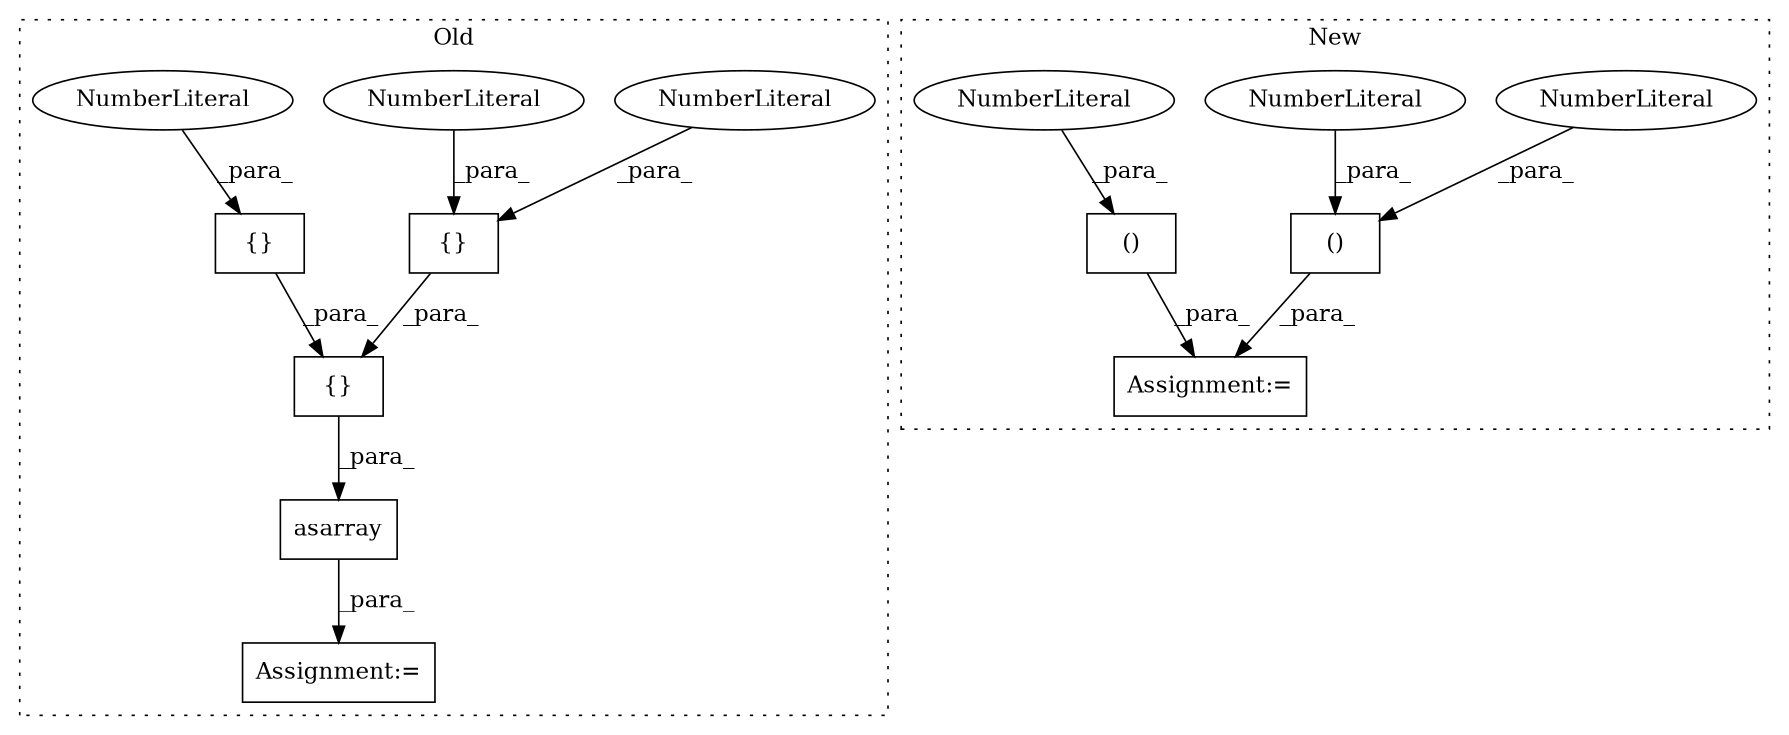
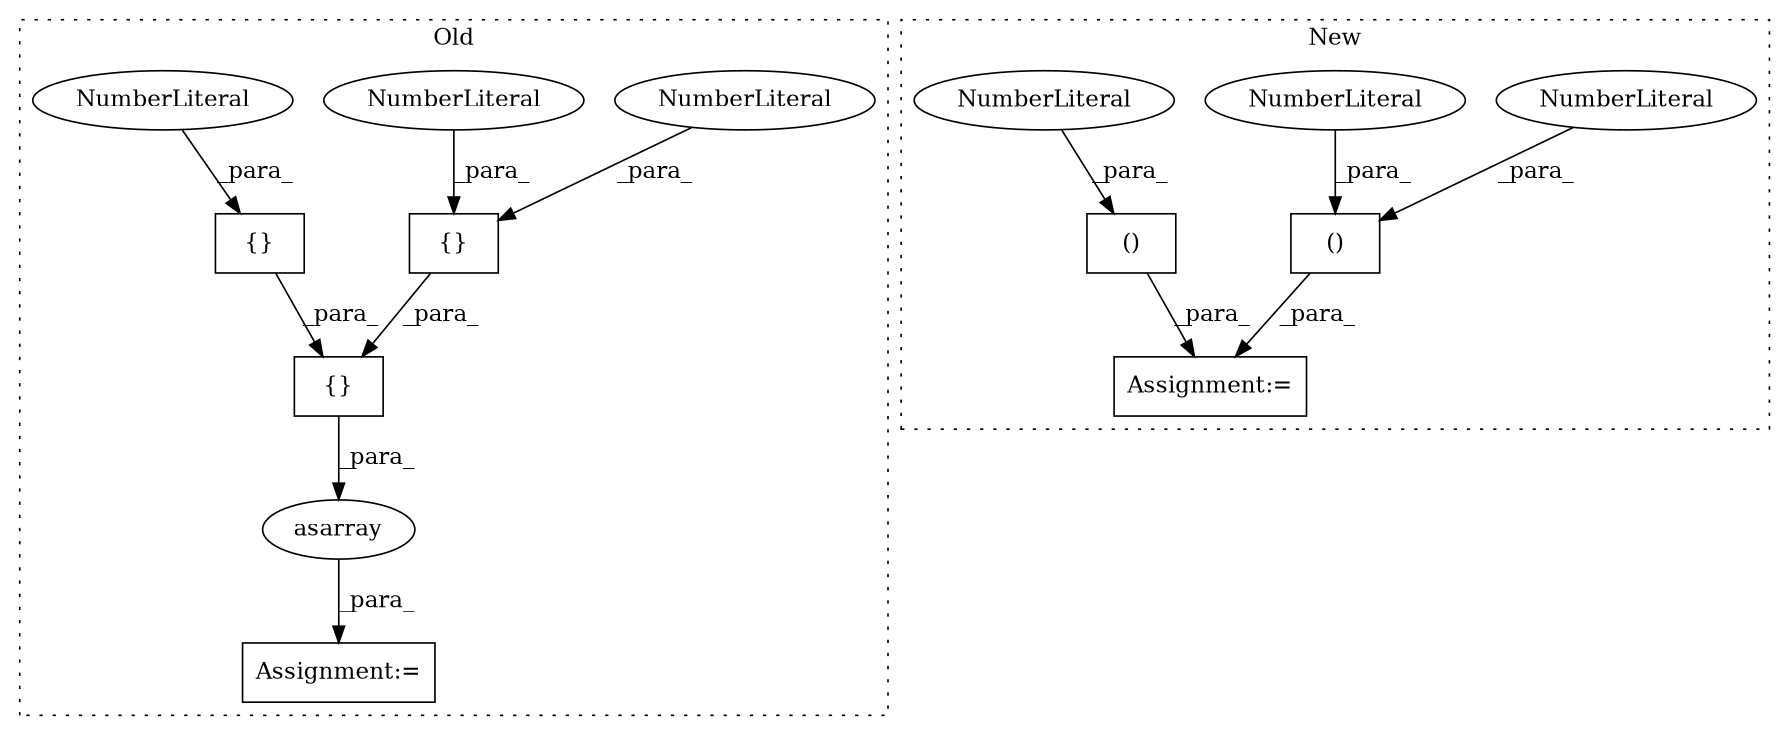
(339, 530) -> (339, 530)
